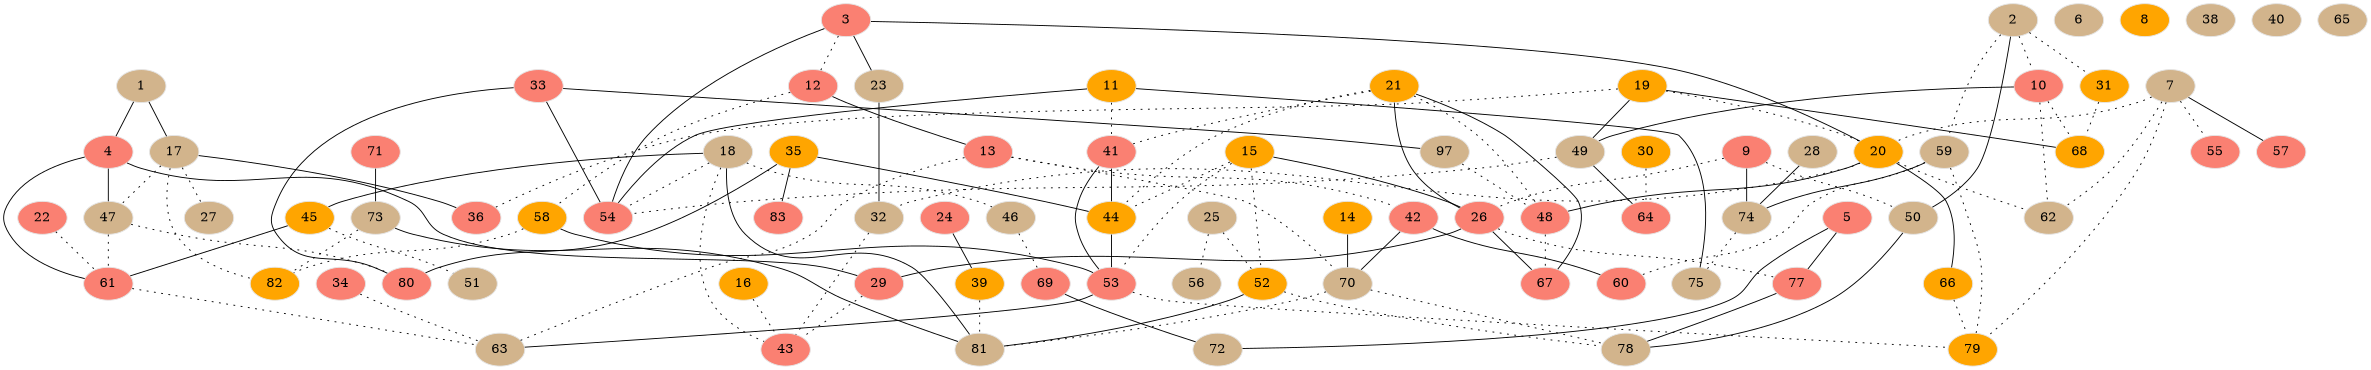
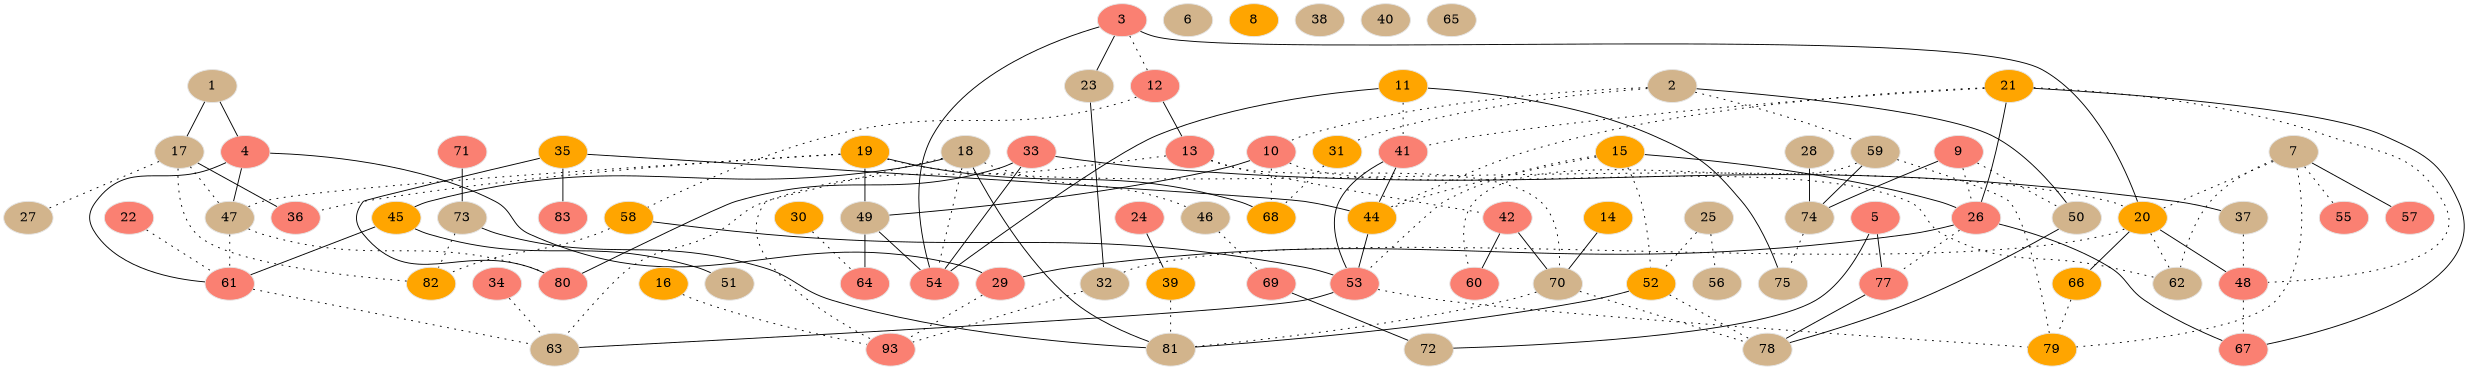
(1445, 152) -> (2243, 218)
none -> (499, 177)
(1094, 187) -> (898, 249)
(378, 247) -> (503, 249)
(786, 350) -> (891, 350)
